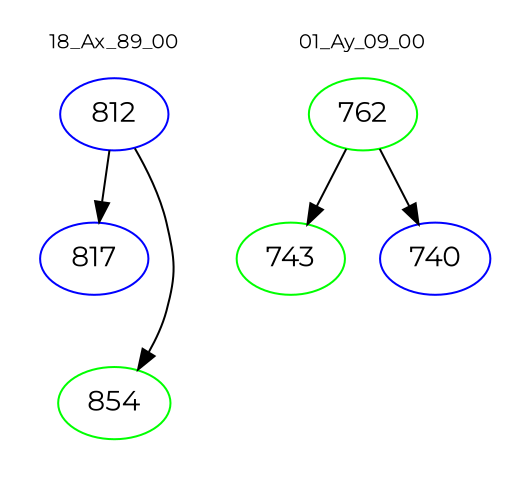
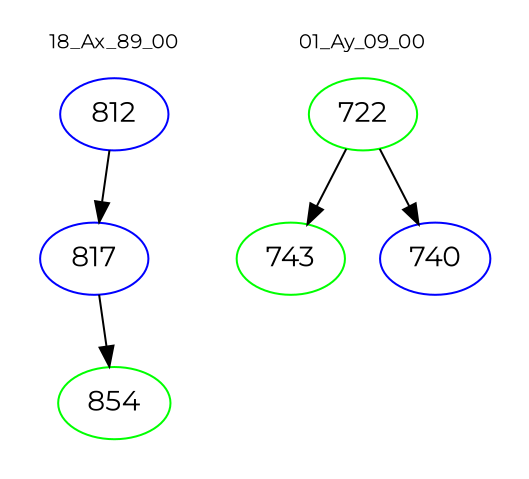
(363, 114) -> (363, 114)
(172, 249) -> (103, 320)
